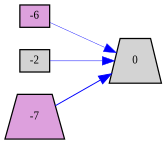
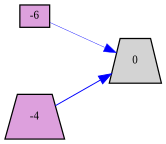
(35, 61) -> none
(35, 117) -> (35, 117)
